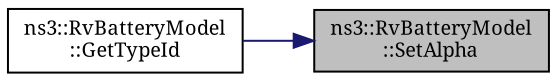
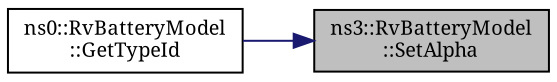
(125, 41) -> (125, 41)
